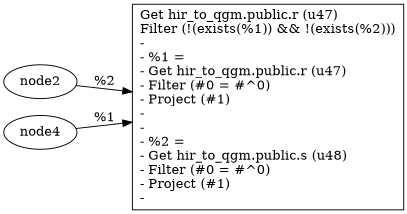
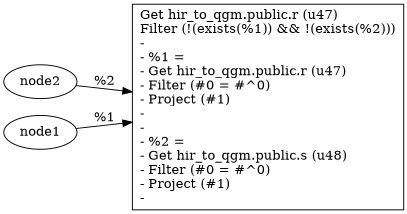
(40, 132) -> (40, 132)
